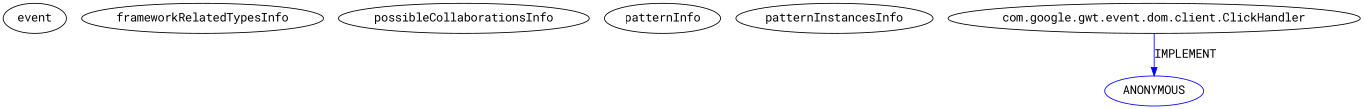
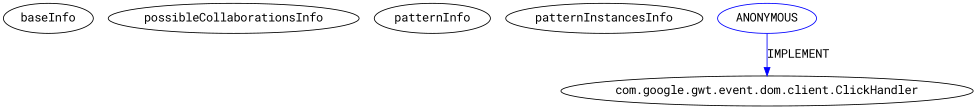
(35, 18) -> (48, 18)
(203, 18) -> none
(1154, 50) -> (767, 50)
